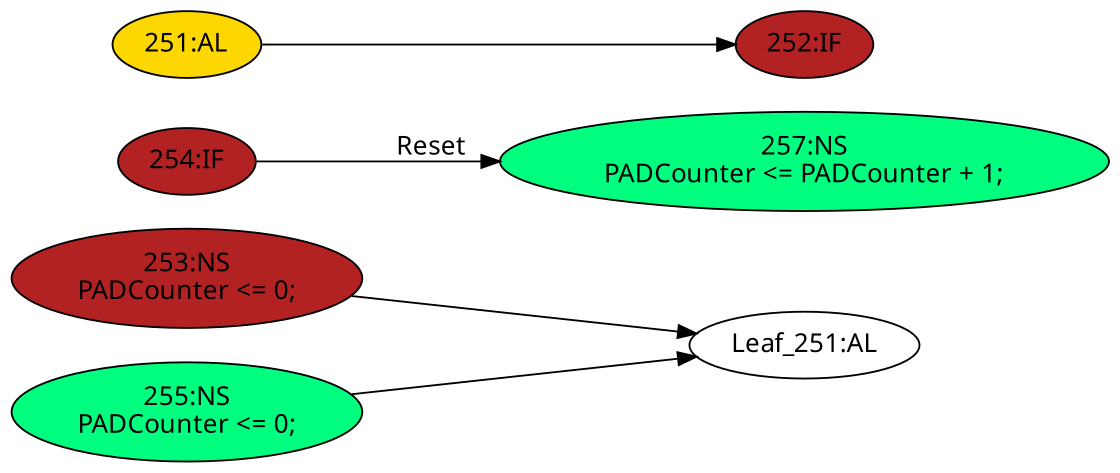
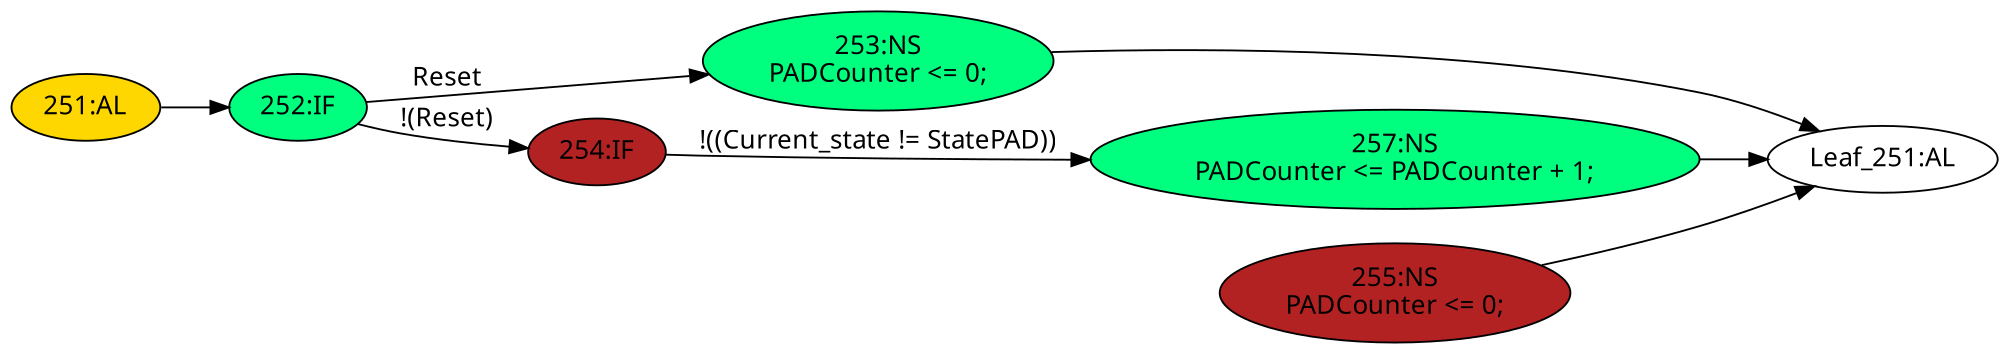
(804, 45) -> (298, 107)
none -> (528, 89)
none -> (433, 138)
(431, 148) -> (878, 142)
none -> (1725, 159)
(187, 278) -> (878, 61)
(187, 412) -> (1395, 293)
